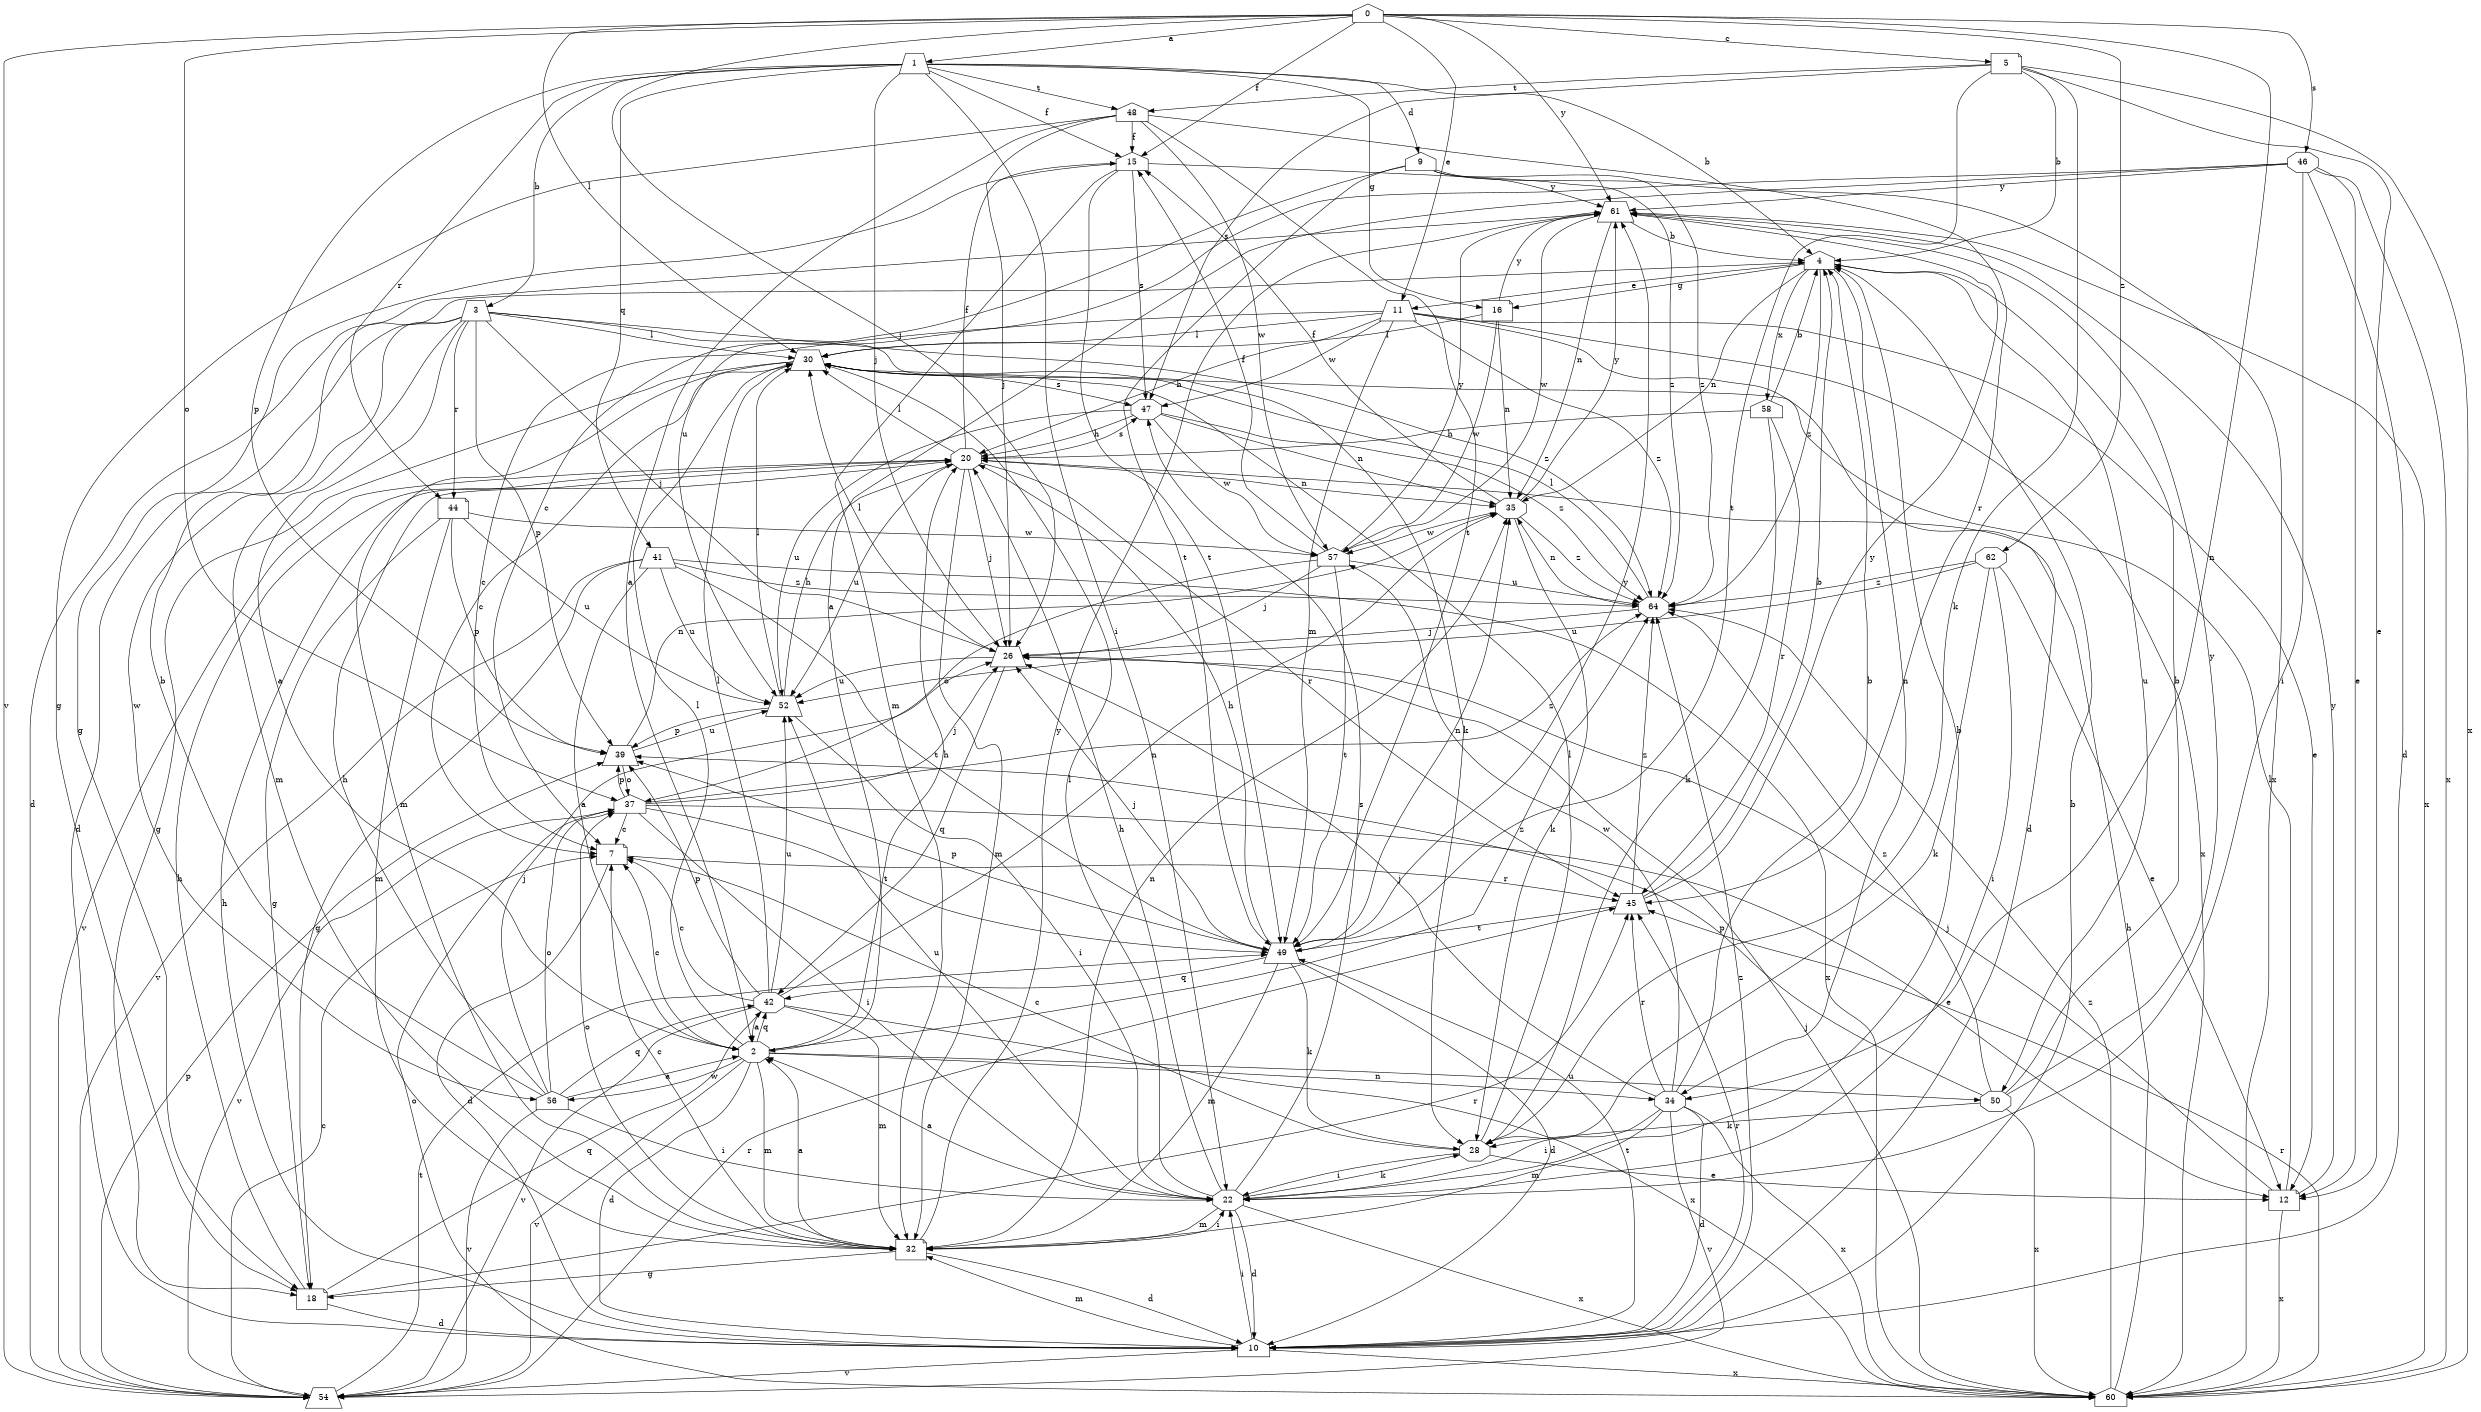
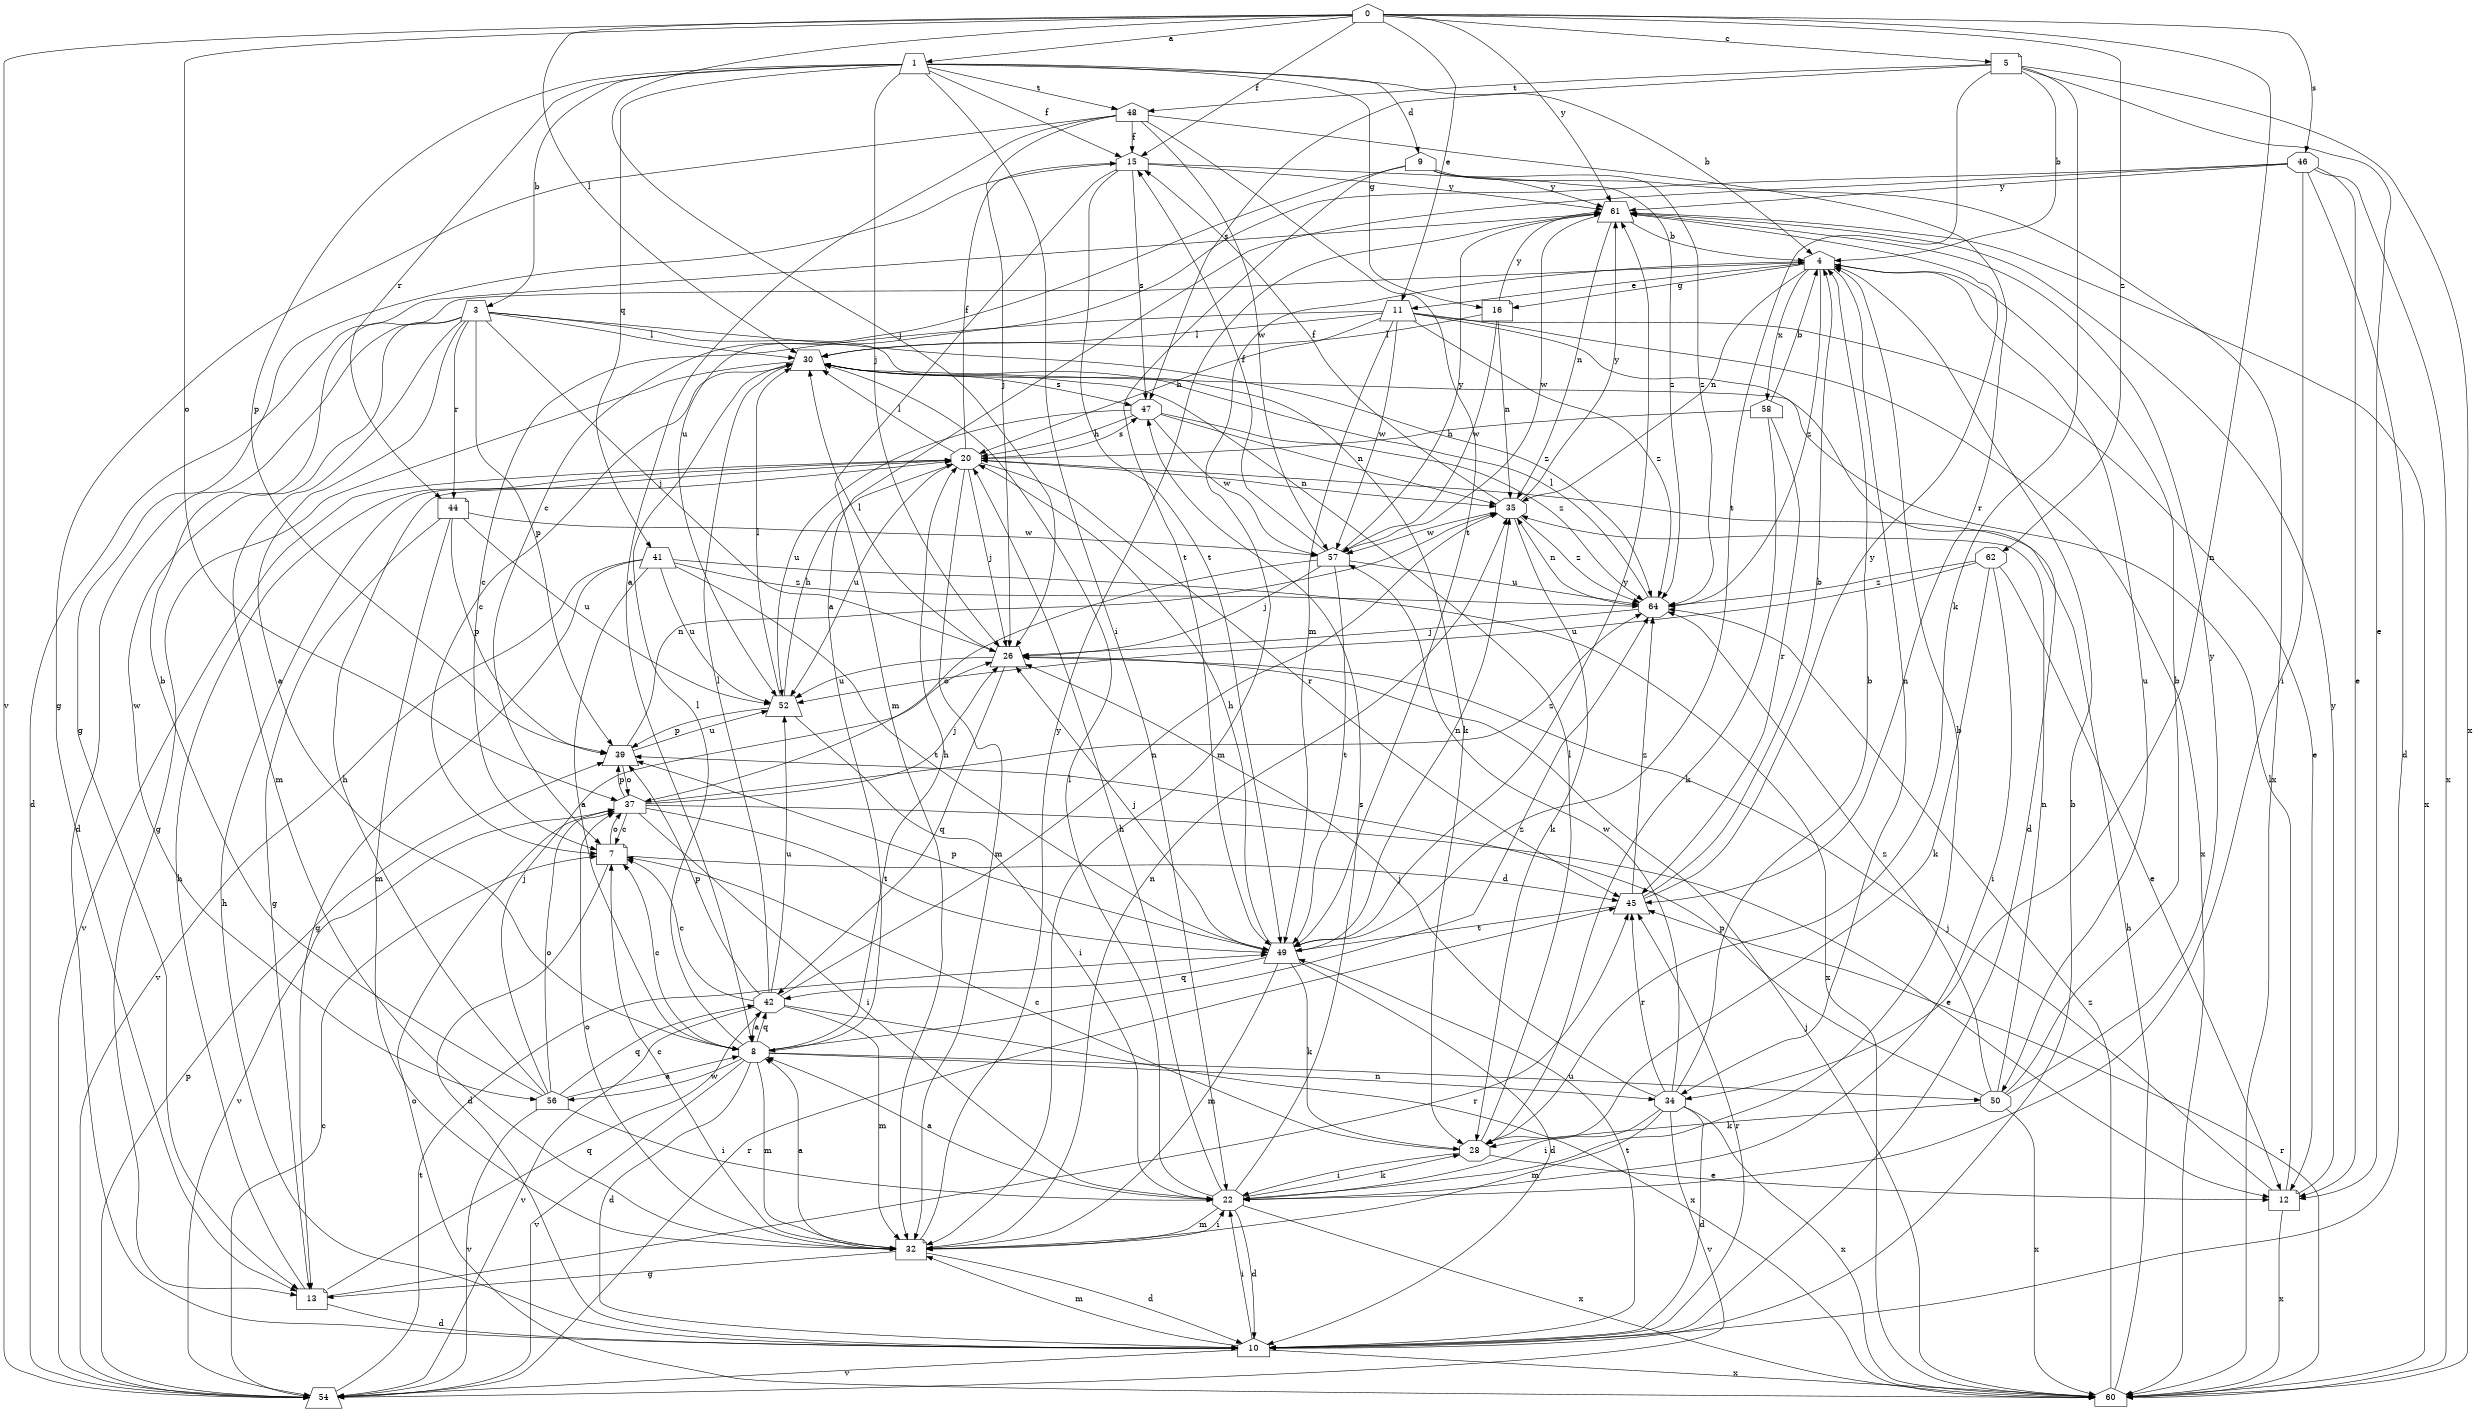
none -> (1384, 184)
(1279, 374) -> (1378, 435)
none -> (2037, 572)
(396, 801) -> (1242, 525)
none -> (612, 830)
(1506, 879) -> (1506, 879)
(976, 1011) -> none
(754, 1052) -> (754, 1052)
(1752, 1186) -> none
(312, 1299) -> (312, 1299)
